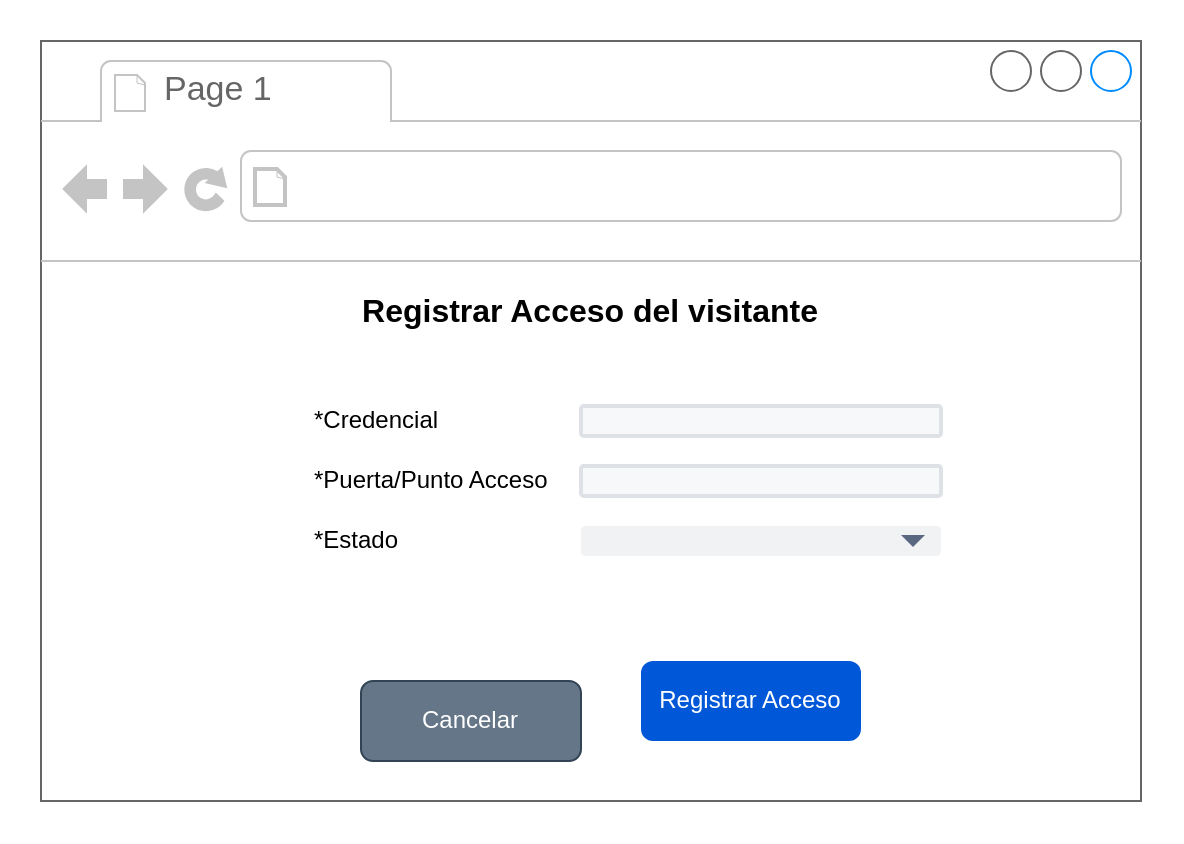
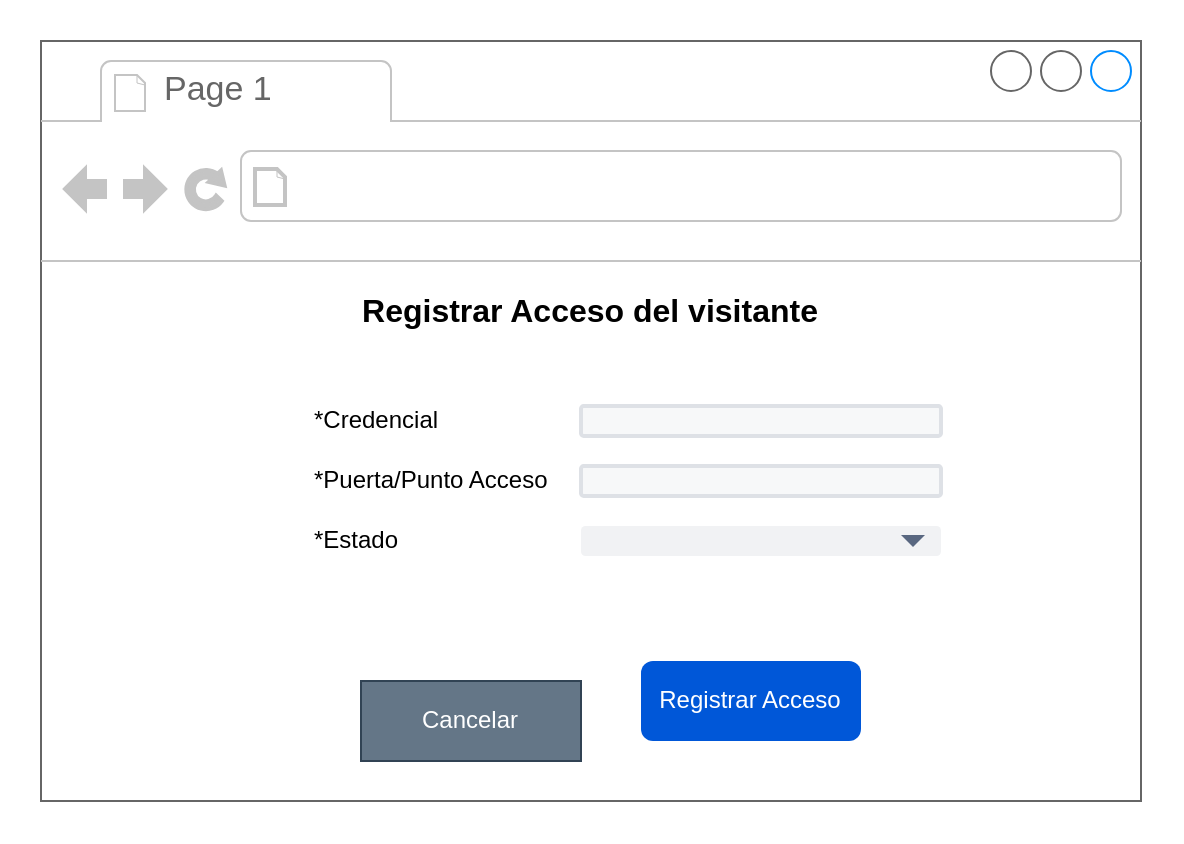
(471, 721) -> (471, 721)
